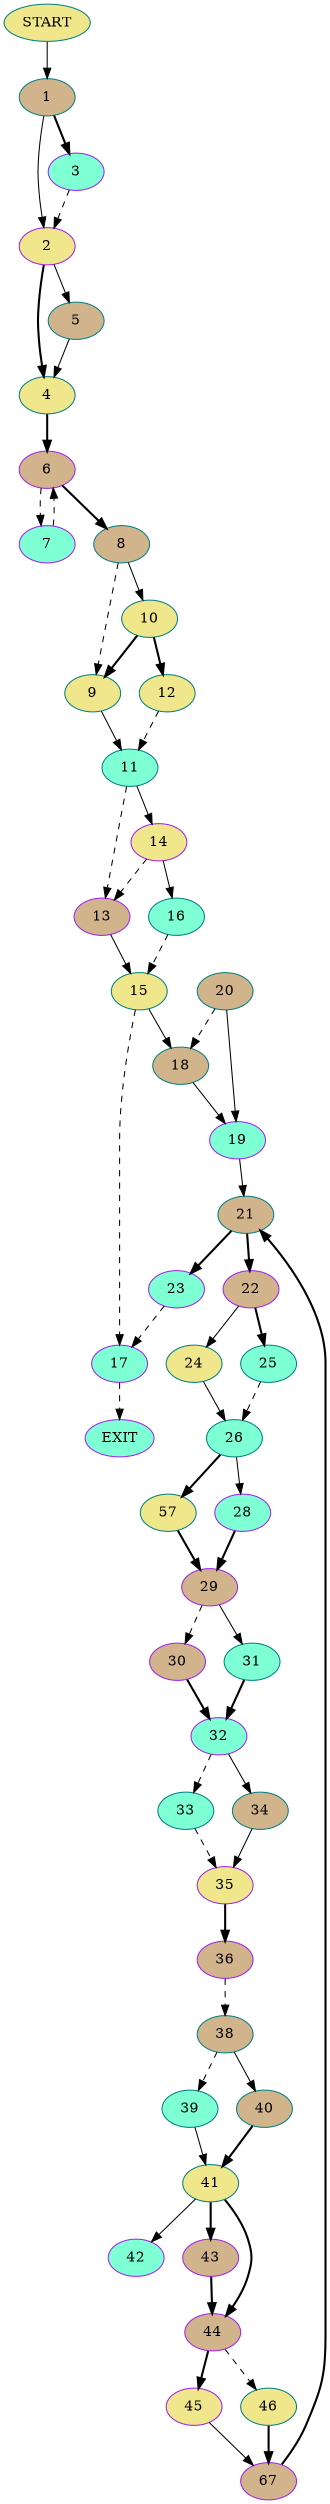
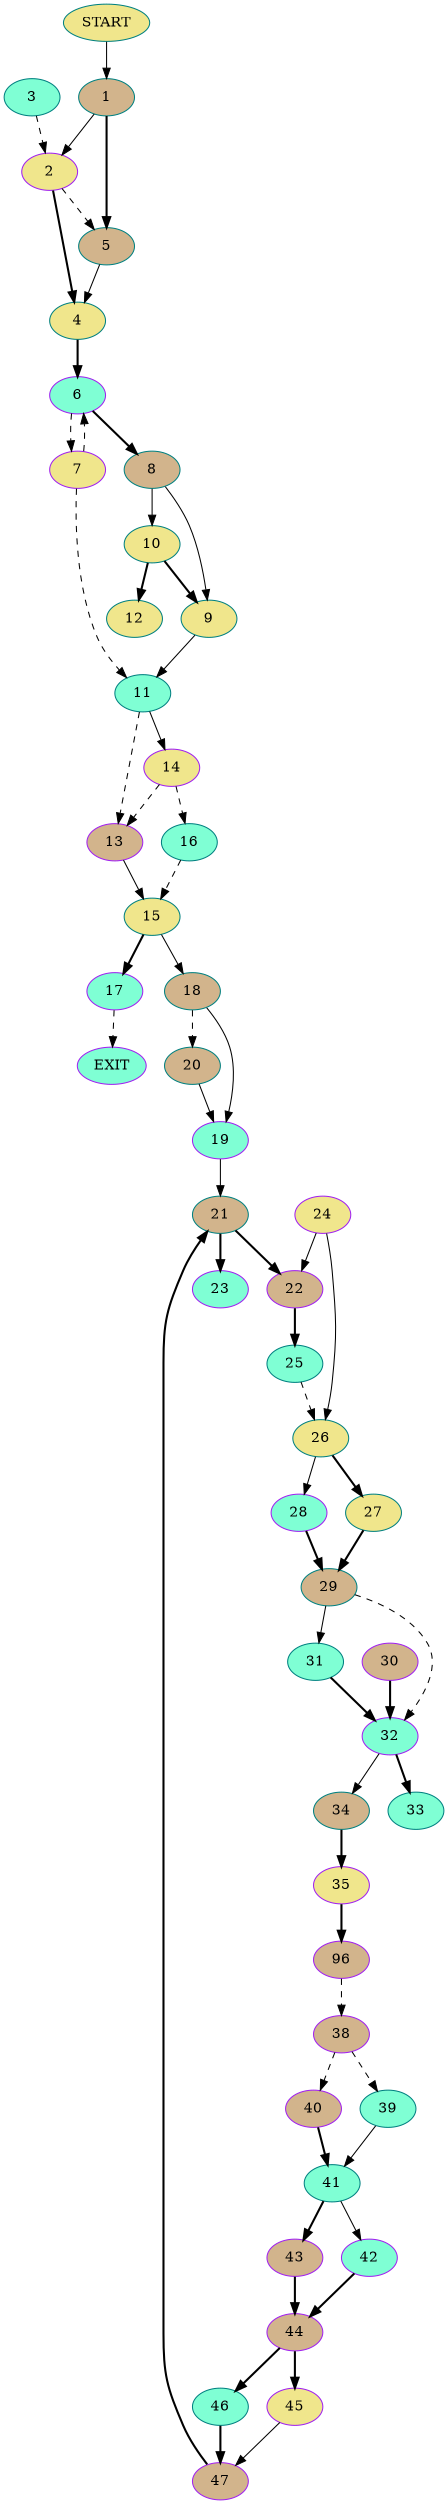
(60, 130) -> (107, 166)
(76, 172) -> (32, 97)
(60, 279) -> (75, 205)
(47, 470) -> (78, 395)
(47, 544) -> (78, 470)
(108, 614) -> (193, 535)
(151, 726) -> (82, 584)
(166, 874) -> (179, 800)
(206, 1024) -> (192, 1023)
(120, 1172) -> (136, 949)
(151, 1322) -> none
(226, 1322) -> (311, 1247)
(194, 1364) -> (323, 1215)
(234, 1438) -> (321, 1438)
(168, 1513) -> (374, 1513)
(210, 1587) -> (329, 1587)
(196, 1620) -> (423, 1637)
(205, 1769) -> (401, 1768)
(203, 1843) -> none
(245, 1843) -> (341, 1843)
(225, 1960) -> (341, 1960)
(225, 2034) -> (341, 2034)
(242, 2067) -> (329, 2066)
(264, 2109) -> (314, 2109)
(211, 2183) -> (332, 2183)
(251, 2252) -> (336, 2291)
(237, 2365) -> (261, 2366)
(269, 2407) -> (220, 2407)
(269, 2481) -> (220, 2481)
